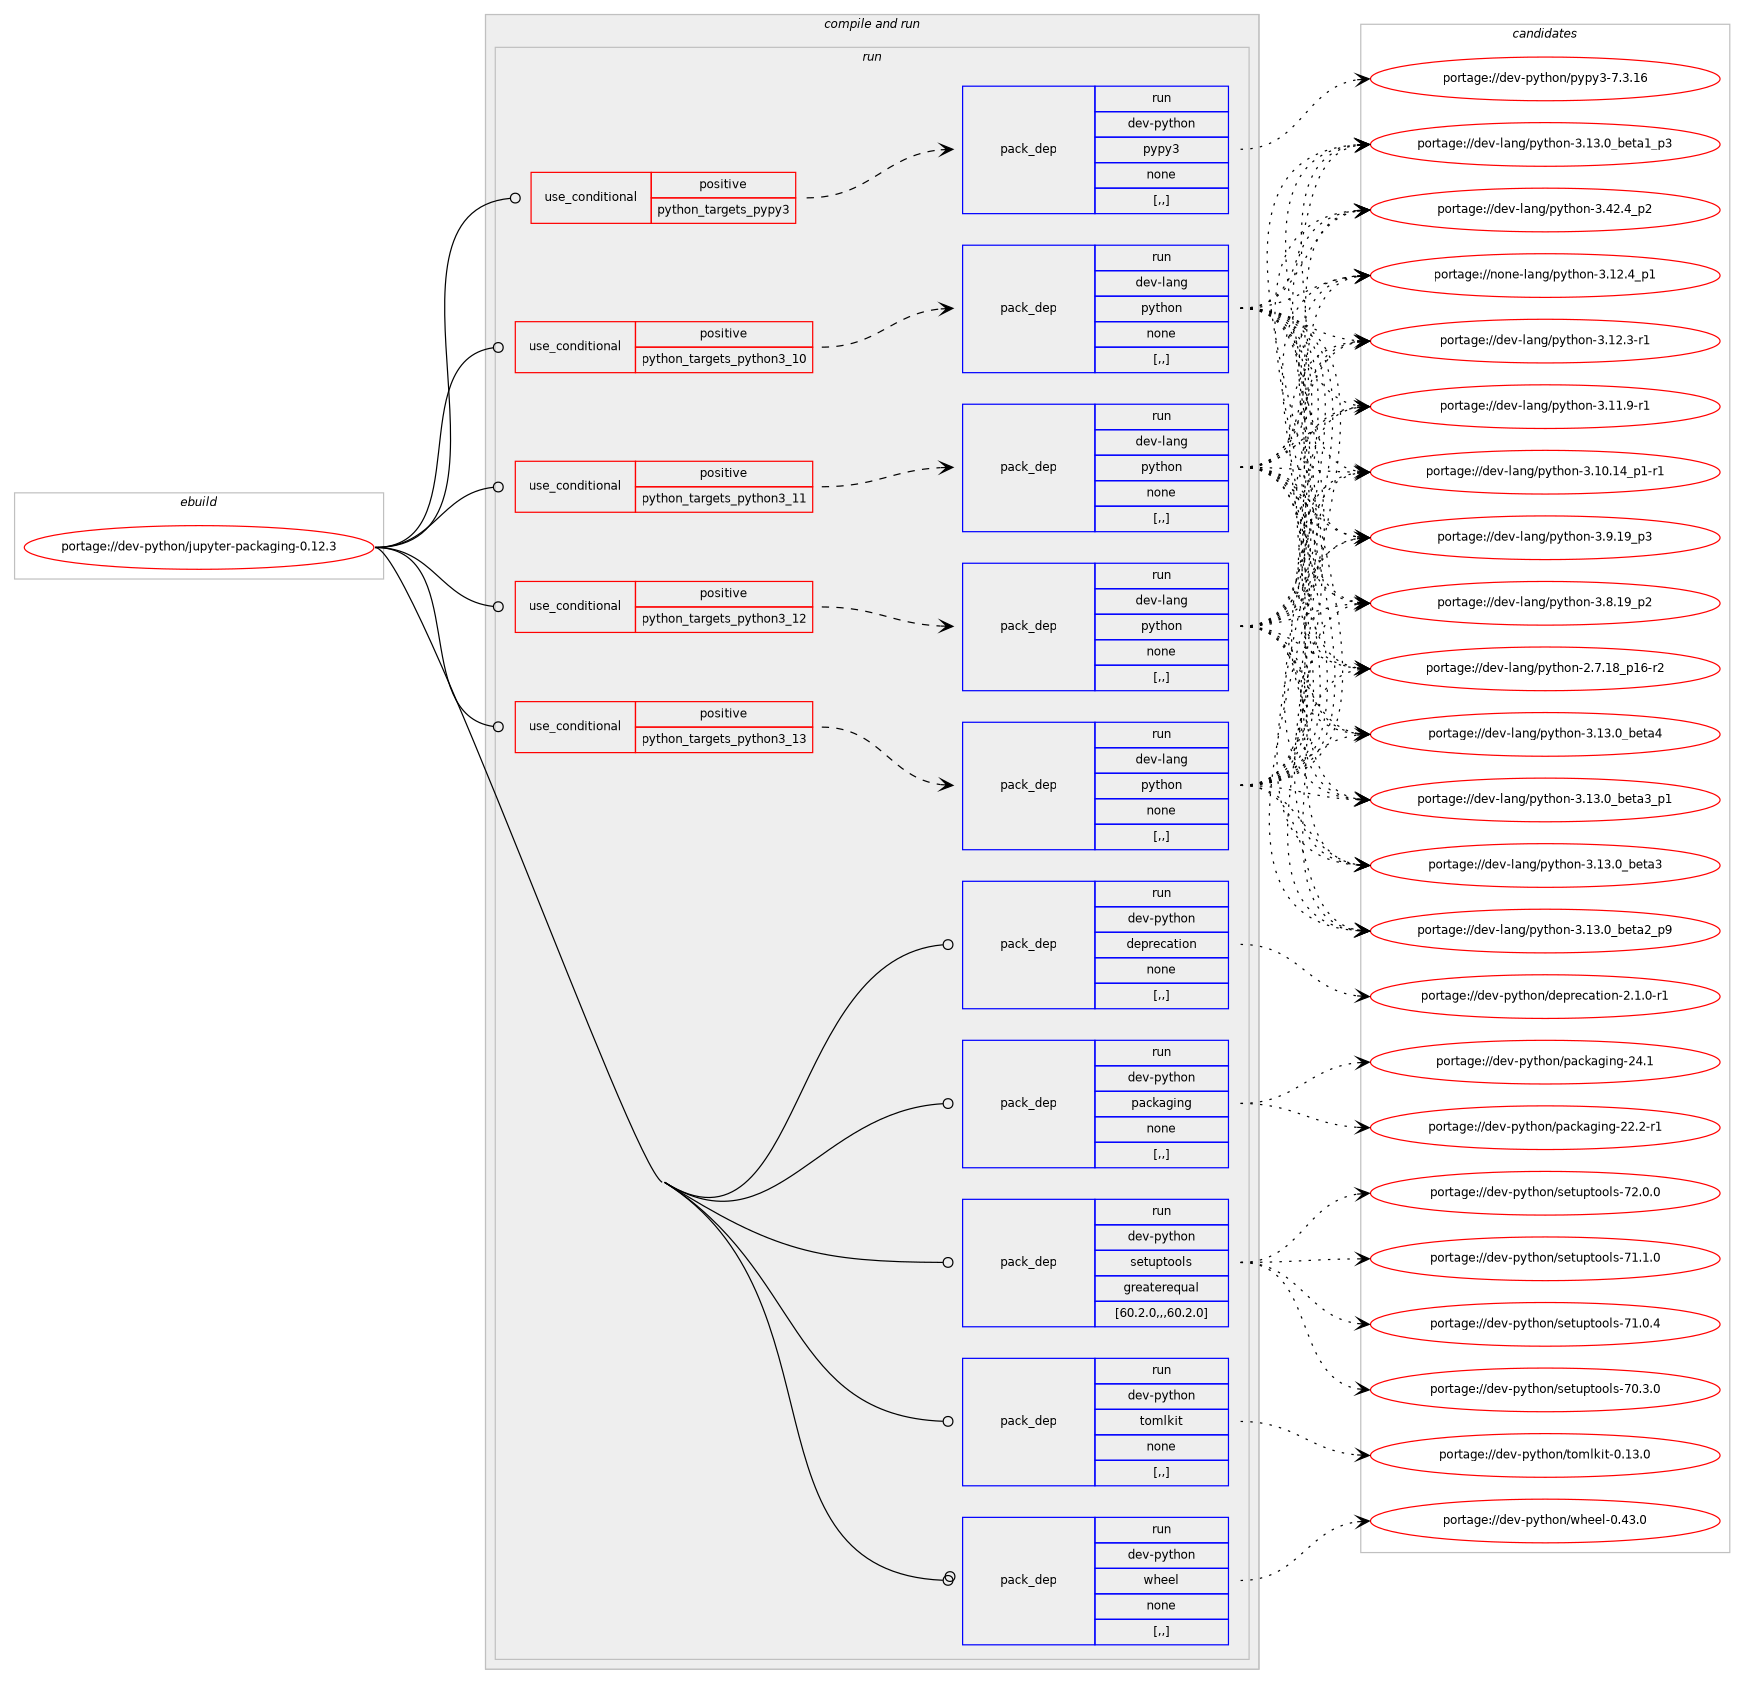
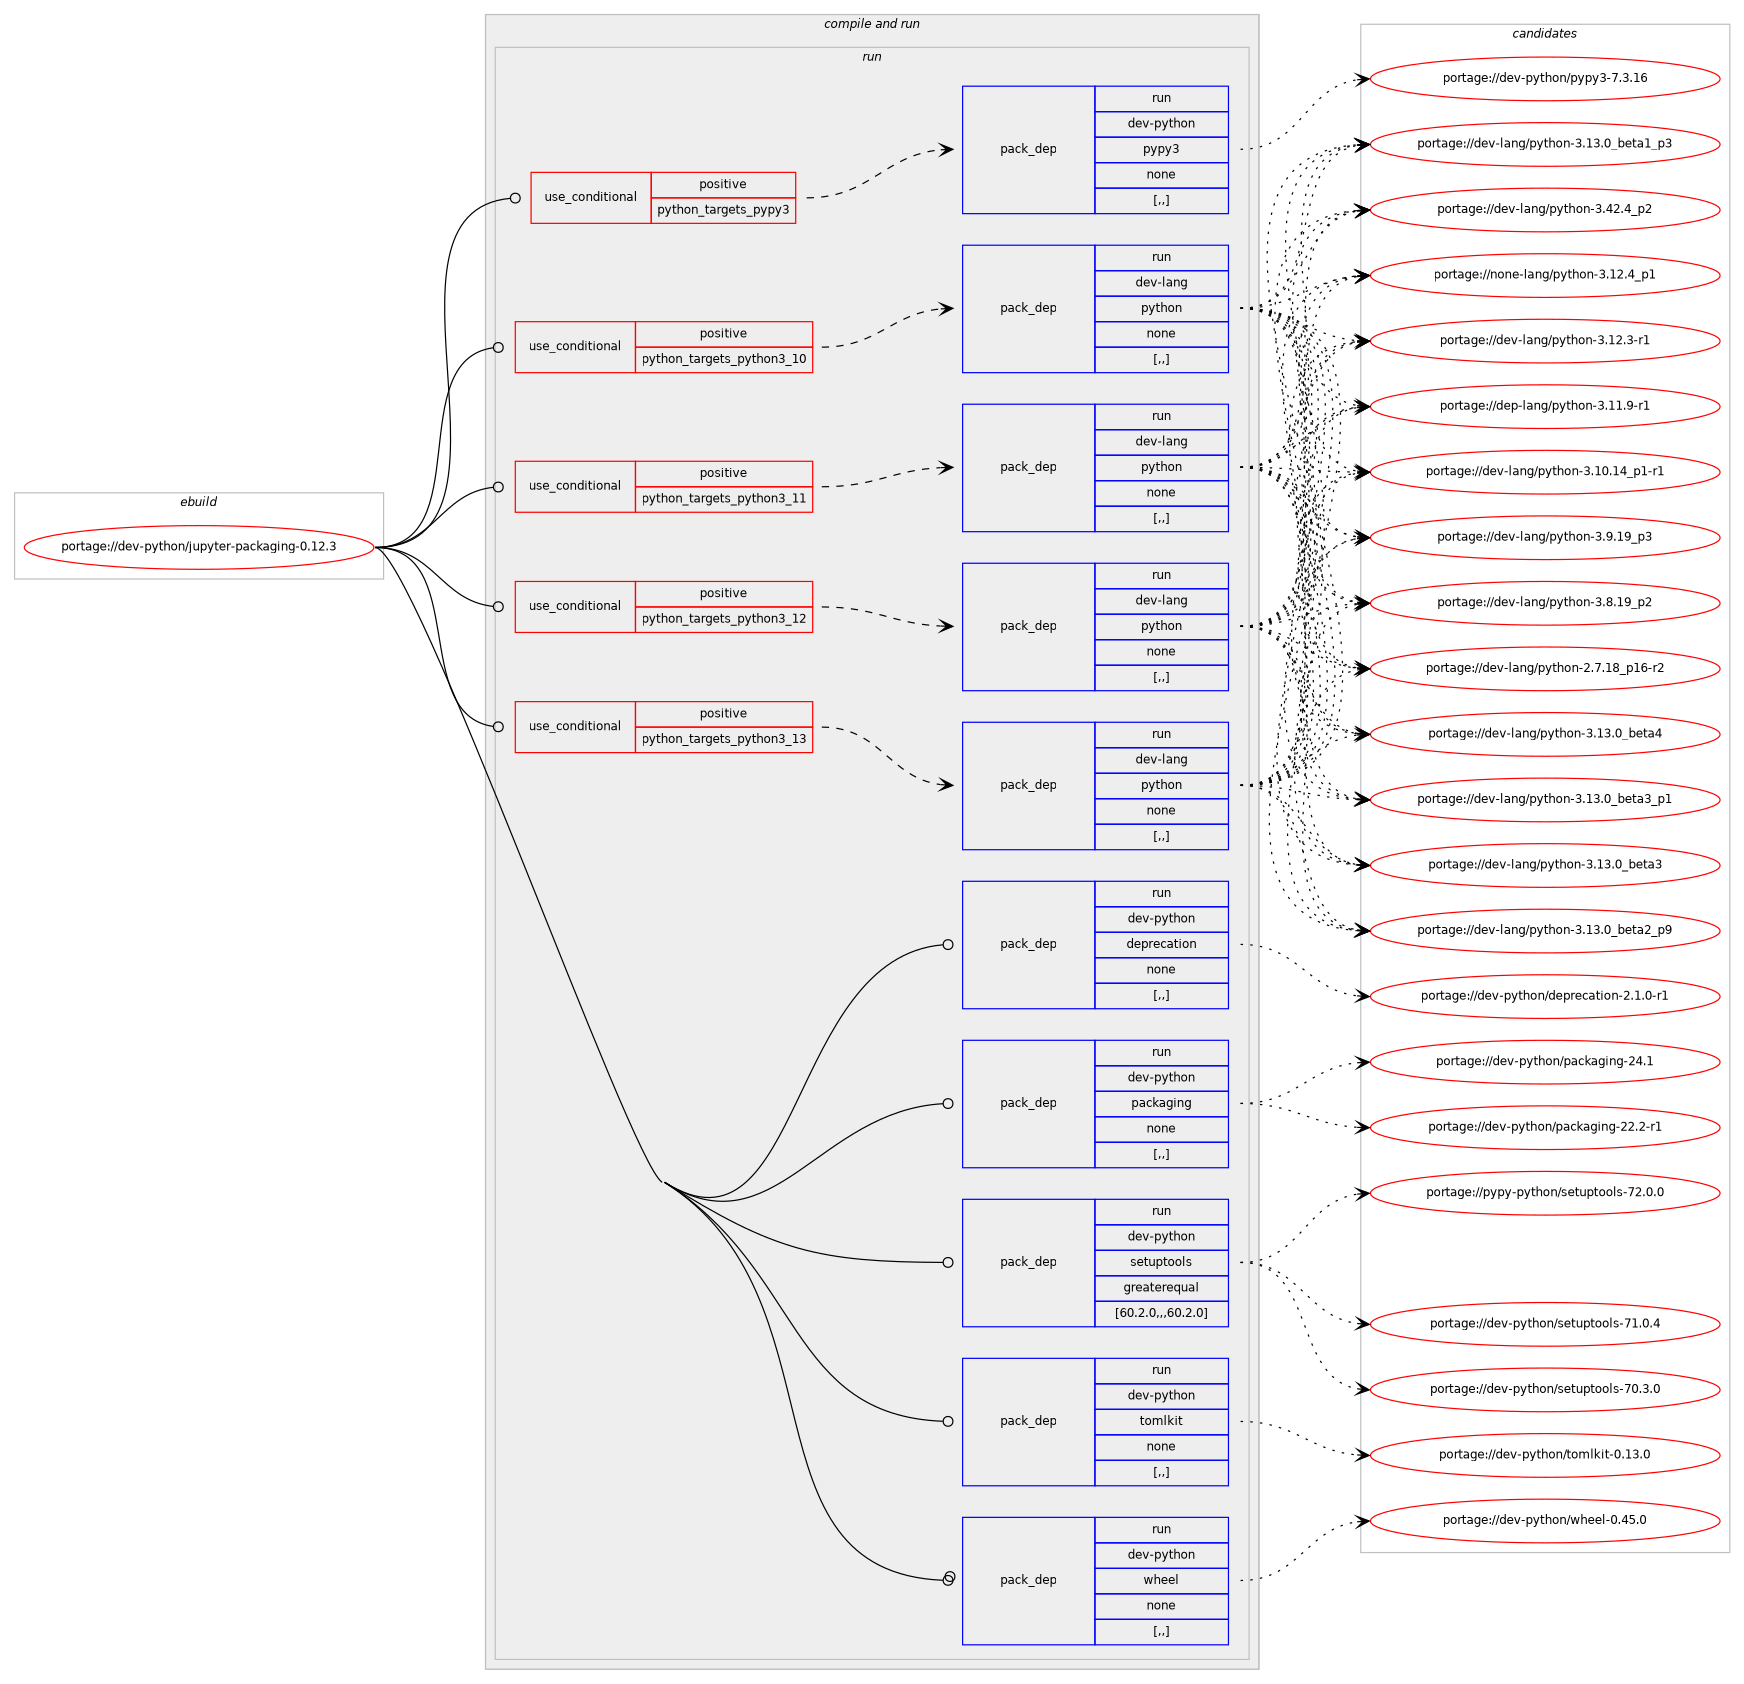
(1545, 407) -> (1545, 407)
(1545, 1193) -> (1545, 1193)
(1545, 1259) -> none
(1545, 1521) -> (1545, 1521)
